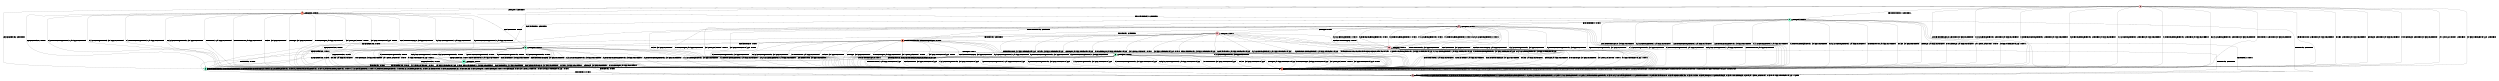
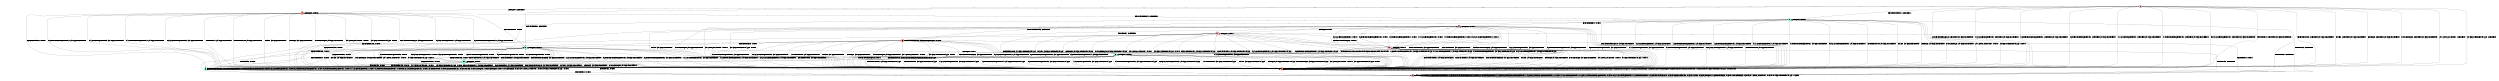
(946, 7) -> none
(1060, 35) -> (2207, 36)
(320, 58) -> (320, 58)
